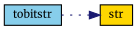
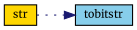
(75, 15) -> (51, 15)
